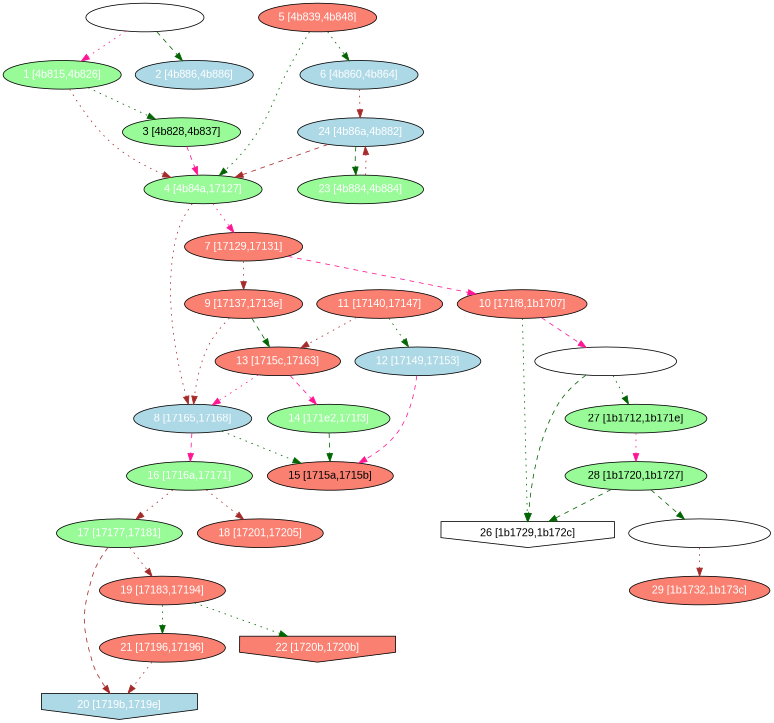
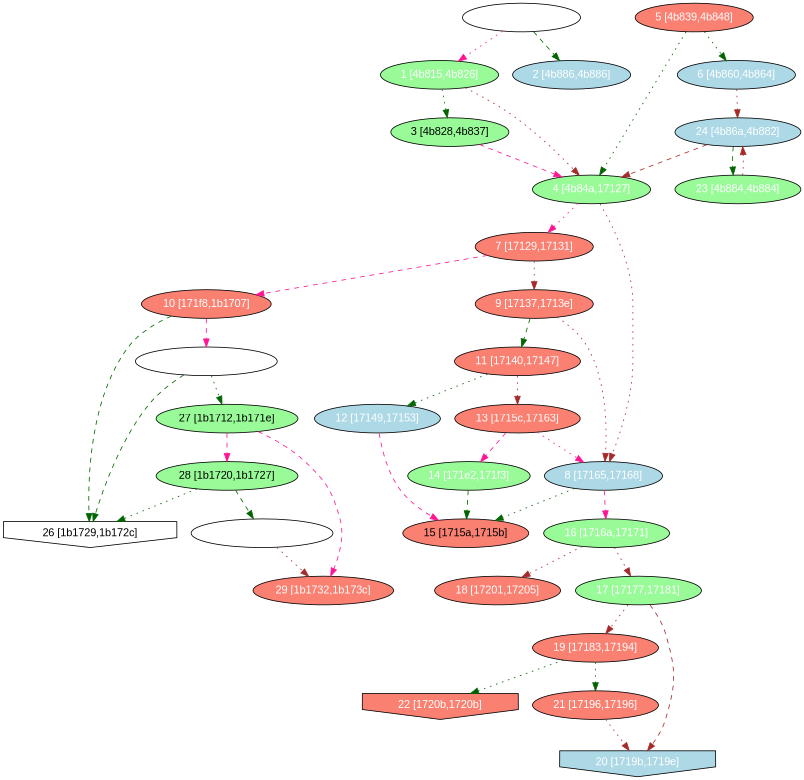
(259, 329) -> (527, 329)
(525, 416) -> (102, 401)
(636, 443) -> (227, 443)
none -> (326, 485)
(584, 504) -> (161, 504)
